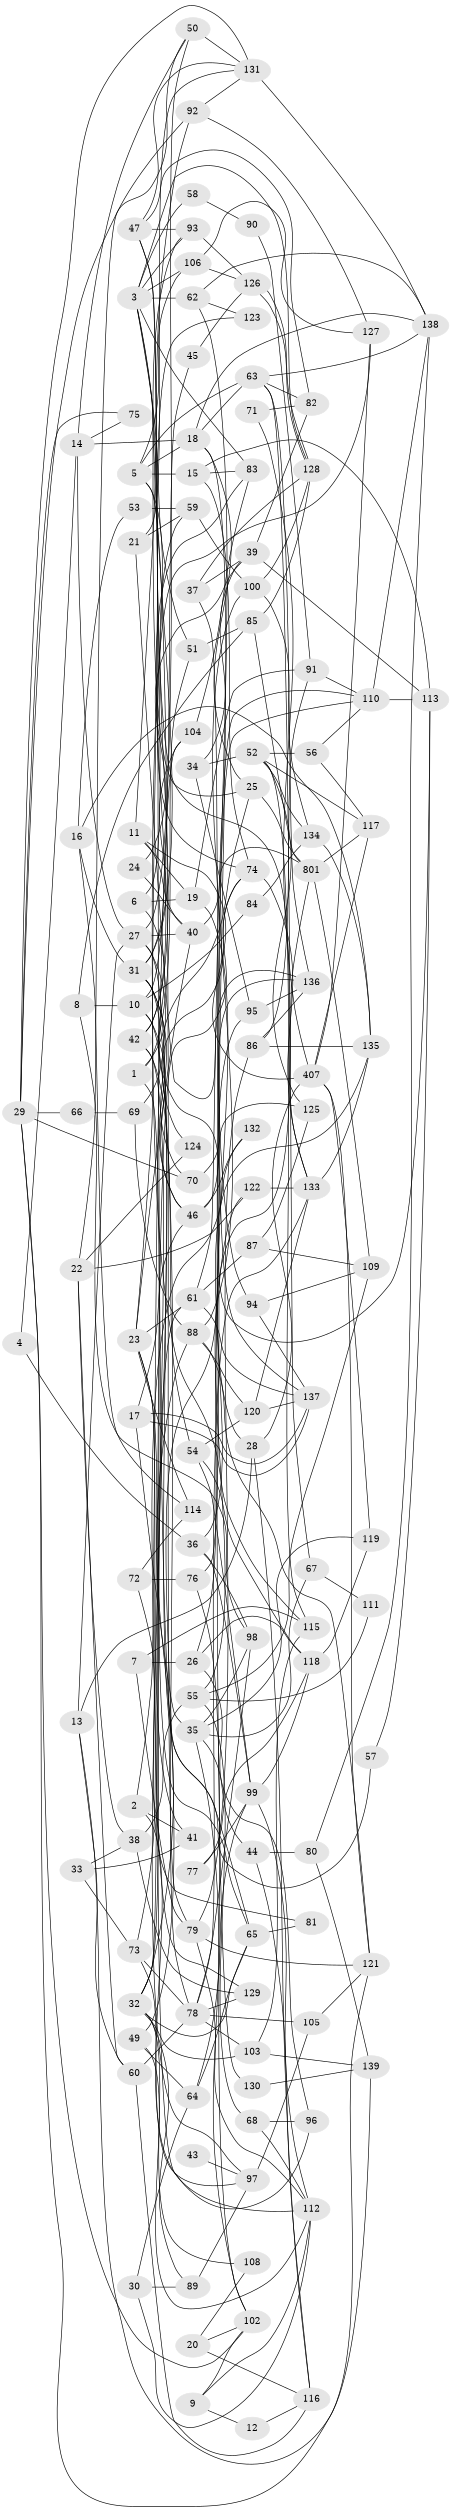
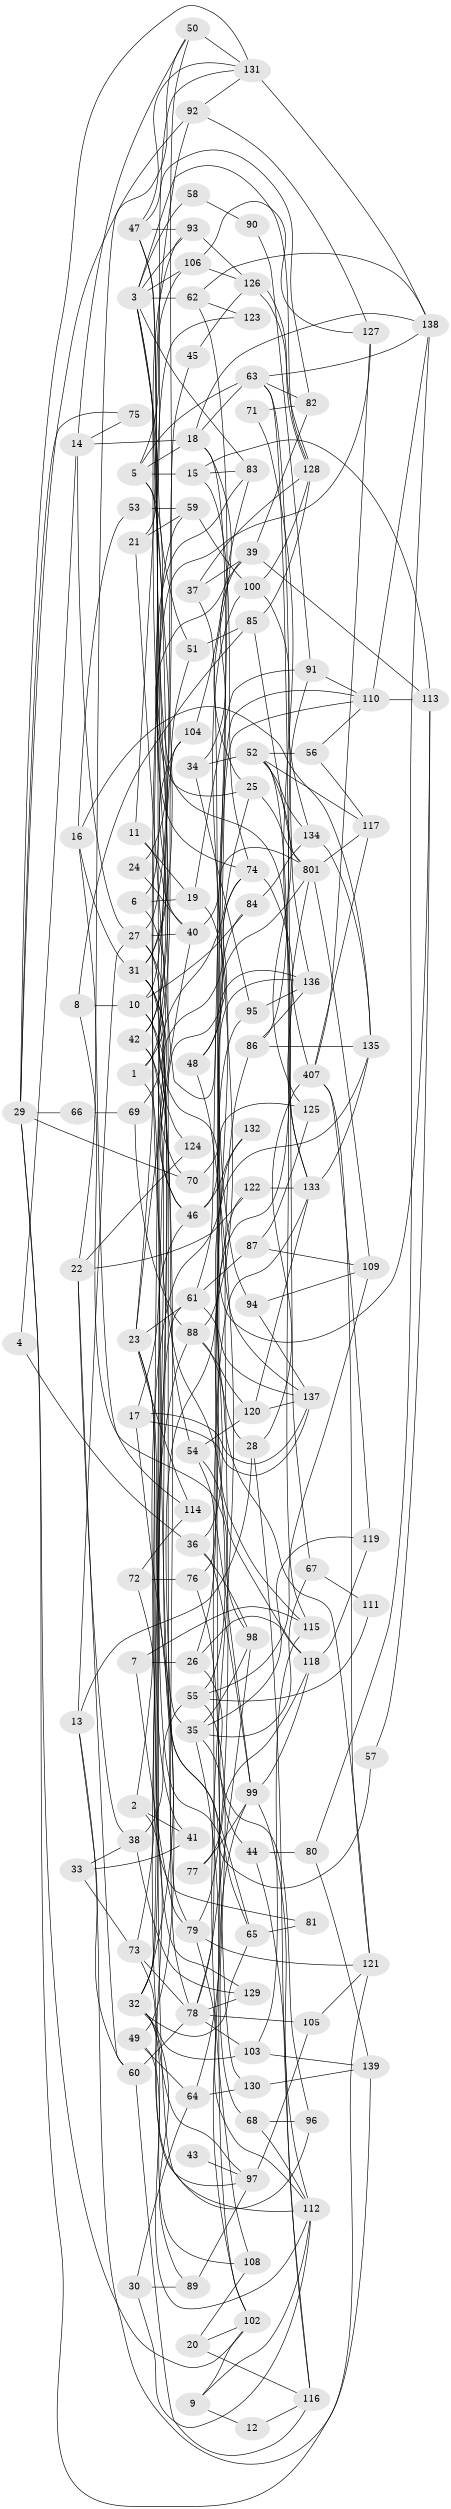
(220, 968) -> none
none -> (193, 1064)
(222, 2016) -> (226, 2091)
